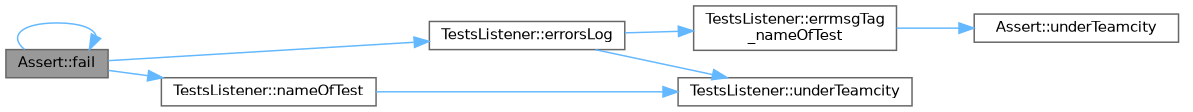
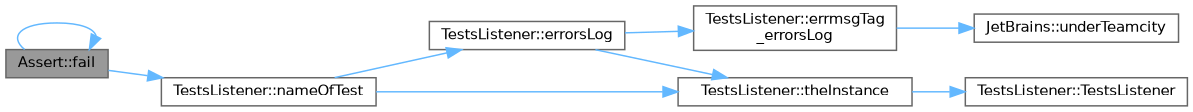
(795, 28) -> (795, 28)
(1076, 28) -> (1076, 28)
(261, 51) -> (391, 65)
(795, 92) -> (795, 92)
none -> (1076, 92)
